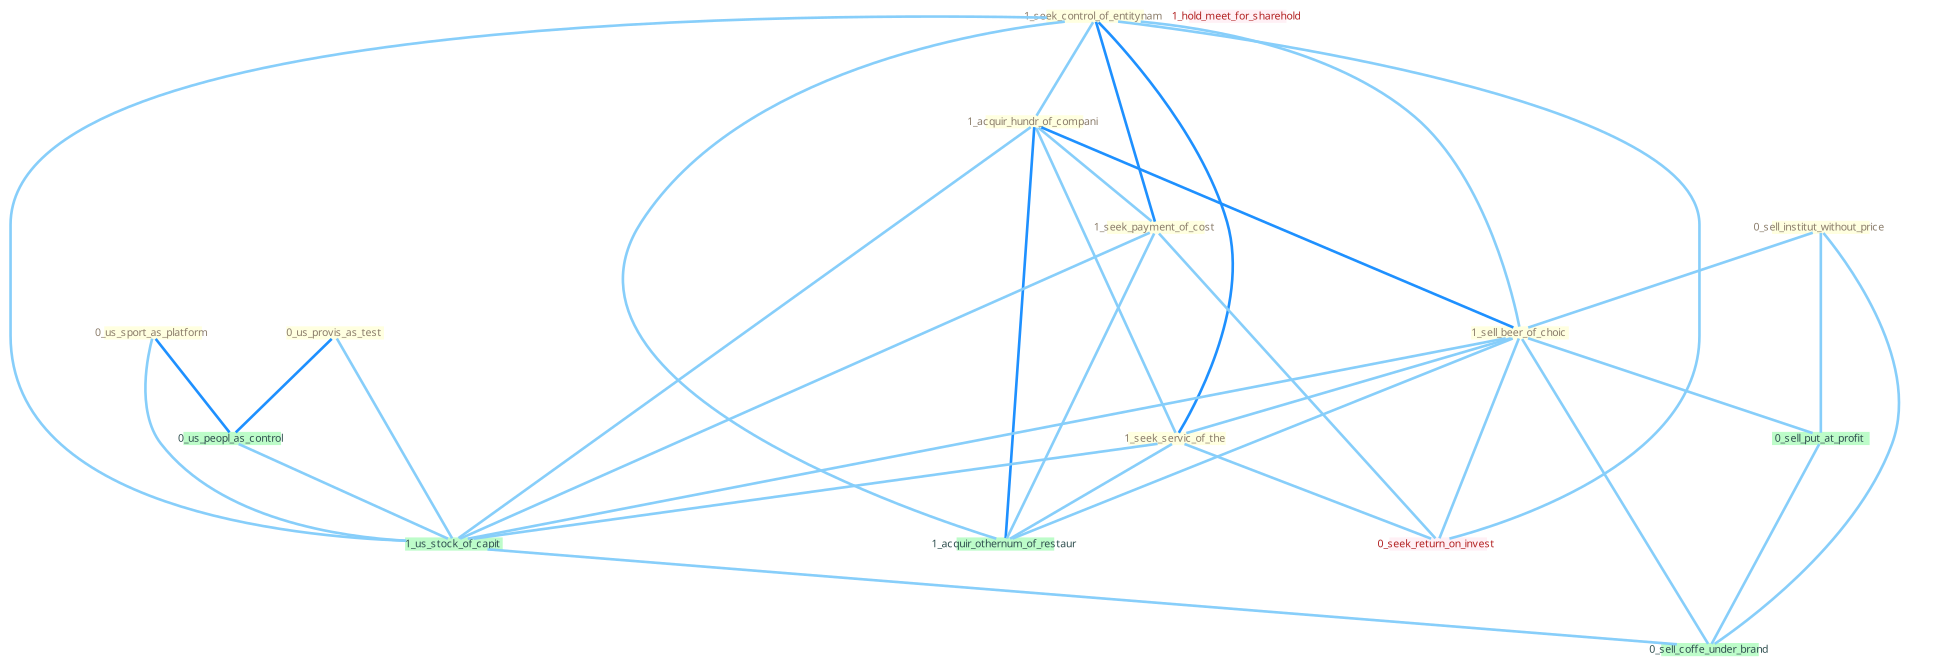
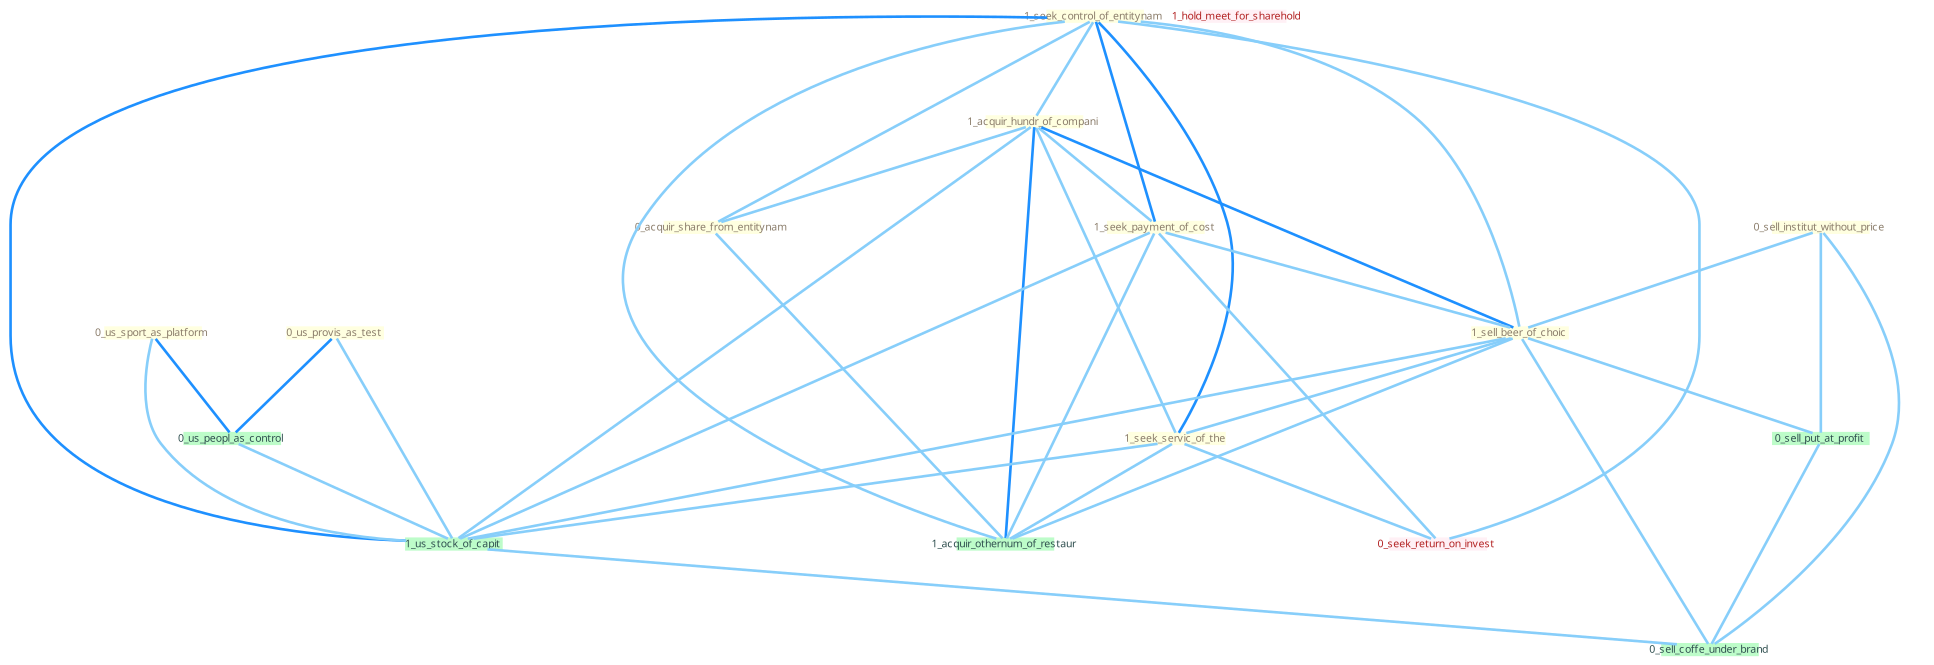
(203, 85) -> (203, 85)
none -> (712, 227)
(1479, 438) -> (1338, 280)
